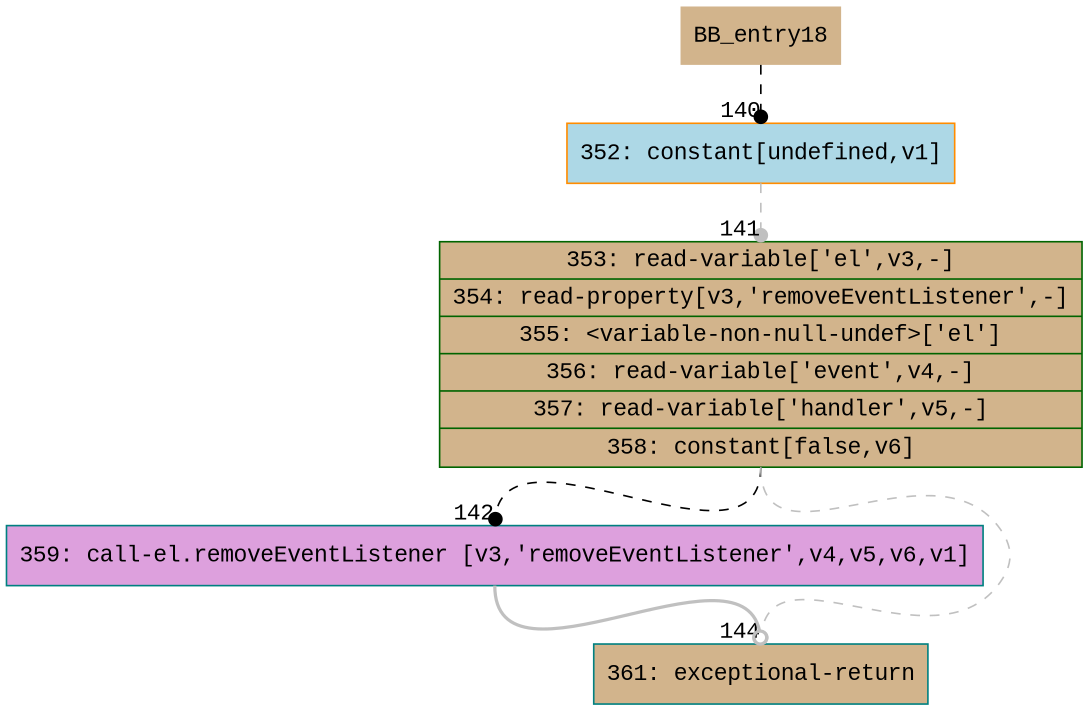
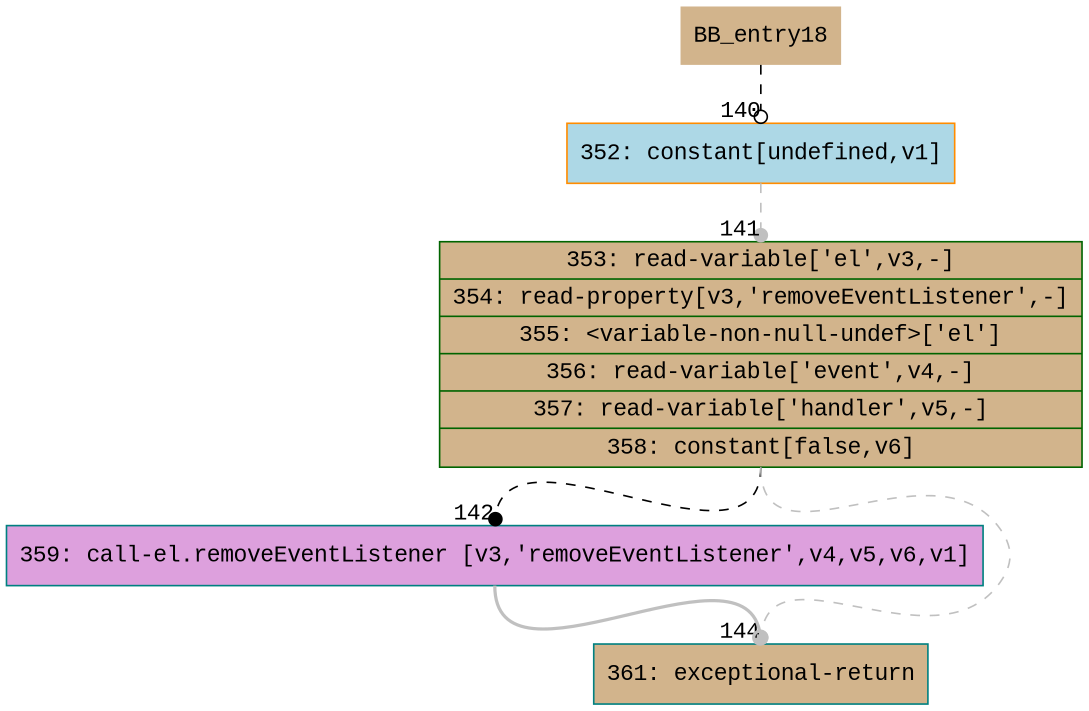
(761, 87) -> (761, 87)
(1009, 549) -> (1009, 549)
